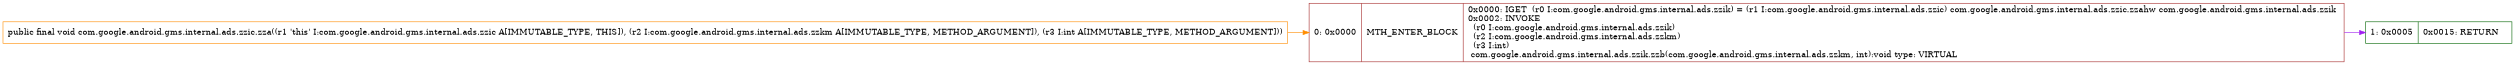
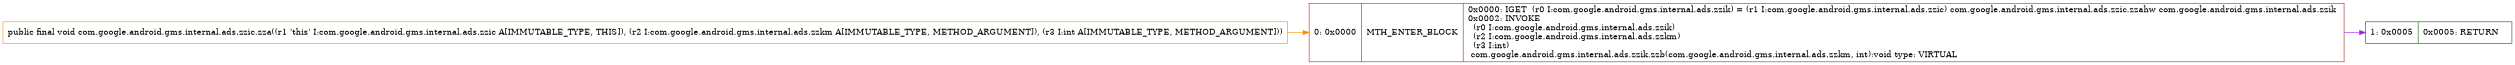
(2465, 32) -> (2465, 32)
